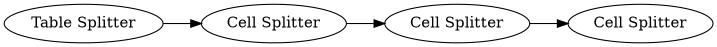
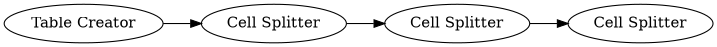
(84, 24) -> (84, 24)
